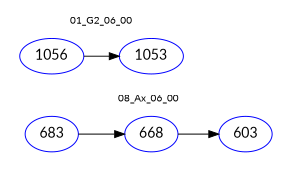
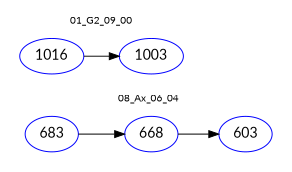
(102, 21) -> (102, 21)
(52, 56) -> (52, 56)
(151, 56) -> (151, 56)
(149, 99) -> (149, 99)
